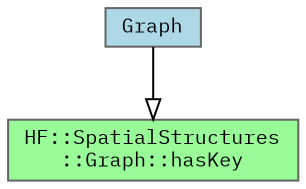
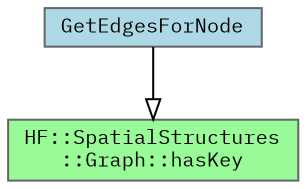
(153, 27) -> (153, 27)
